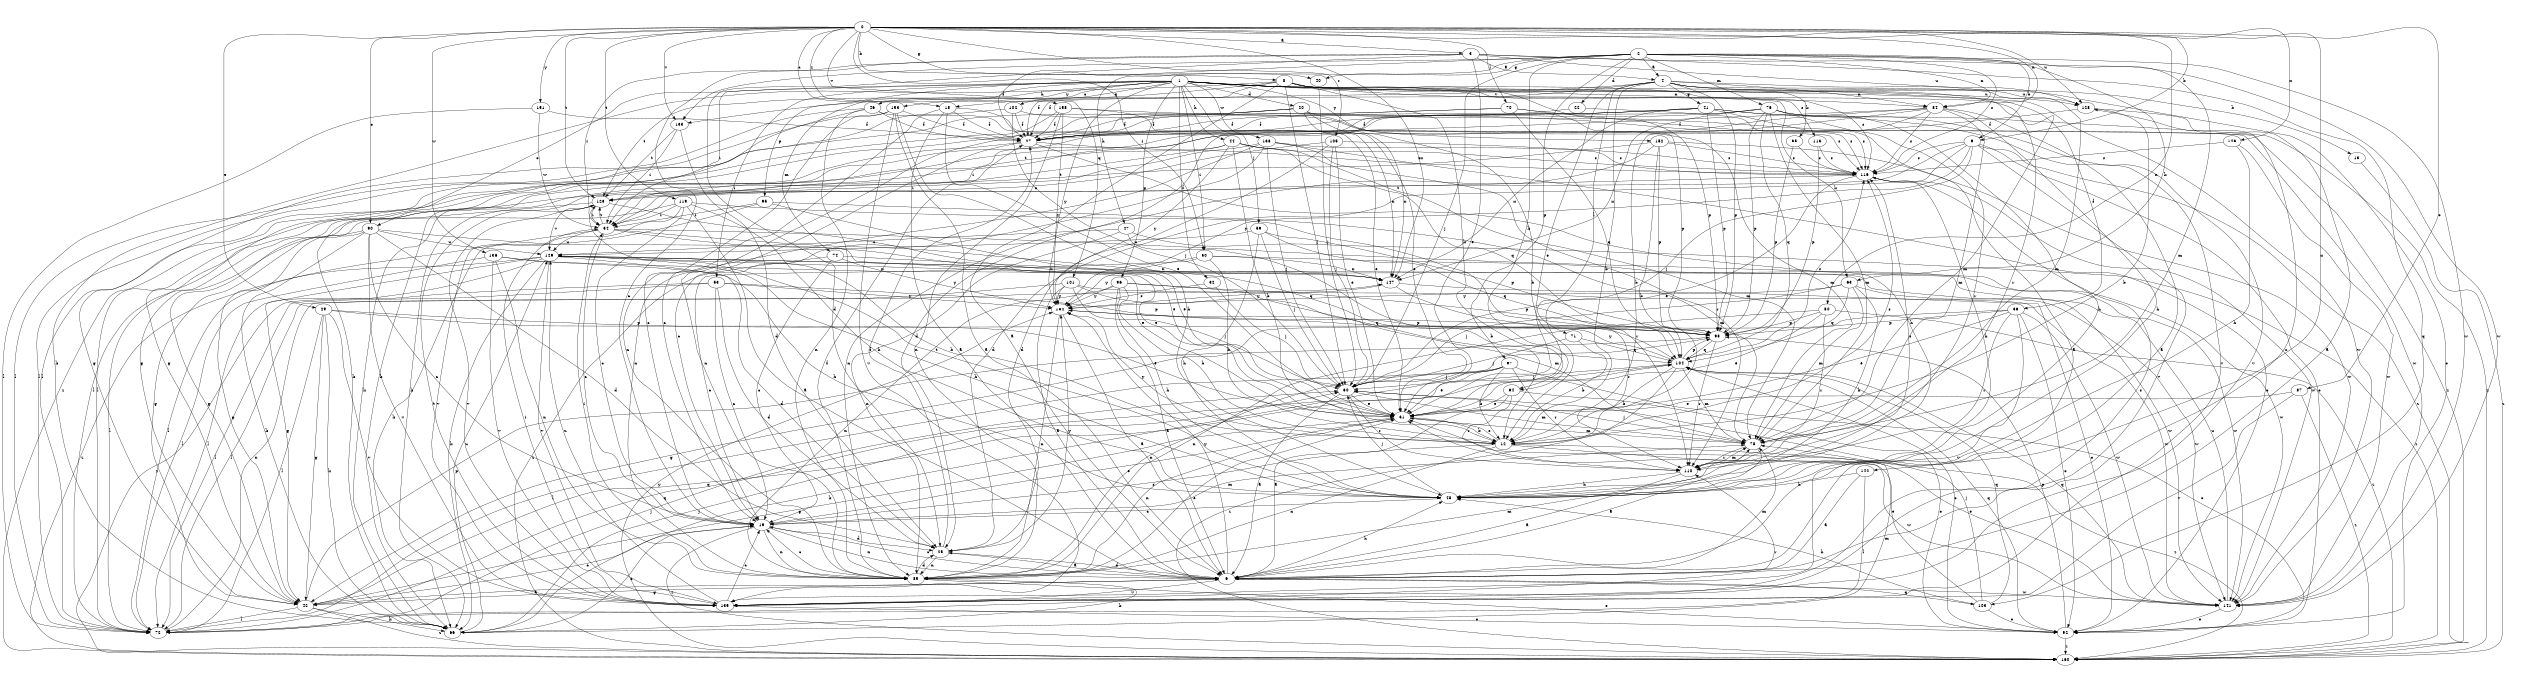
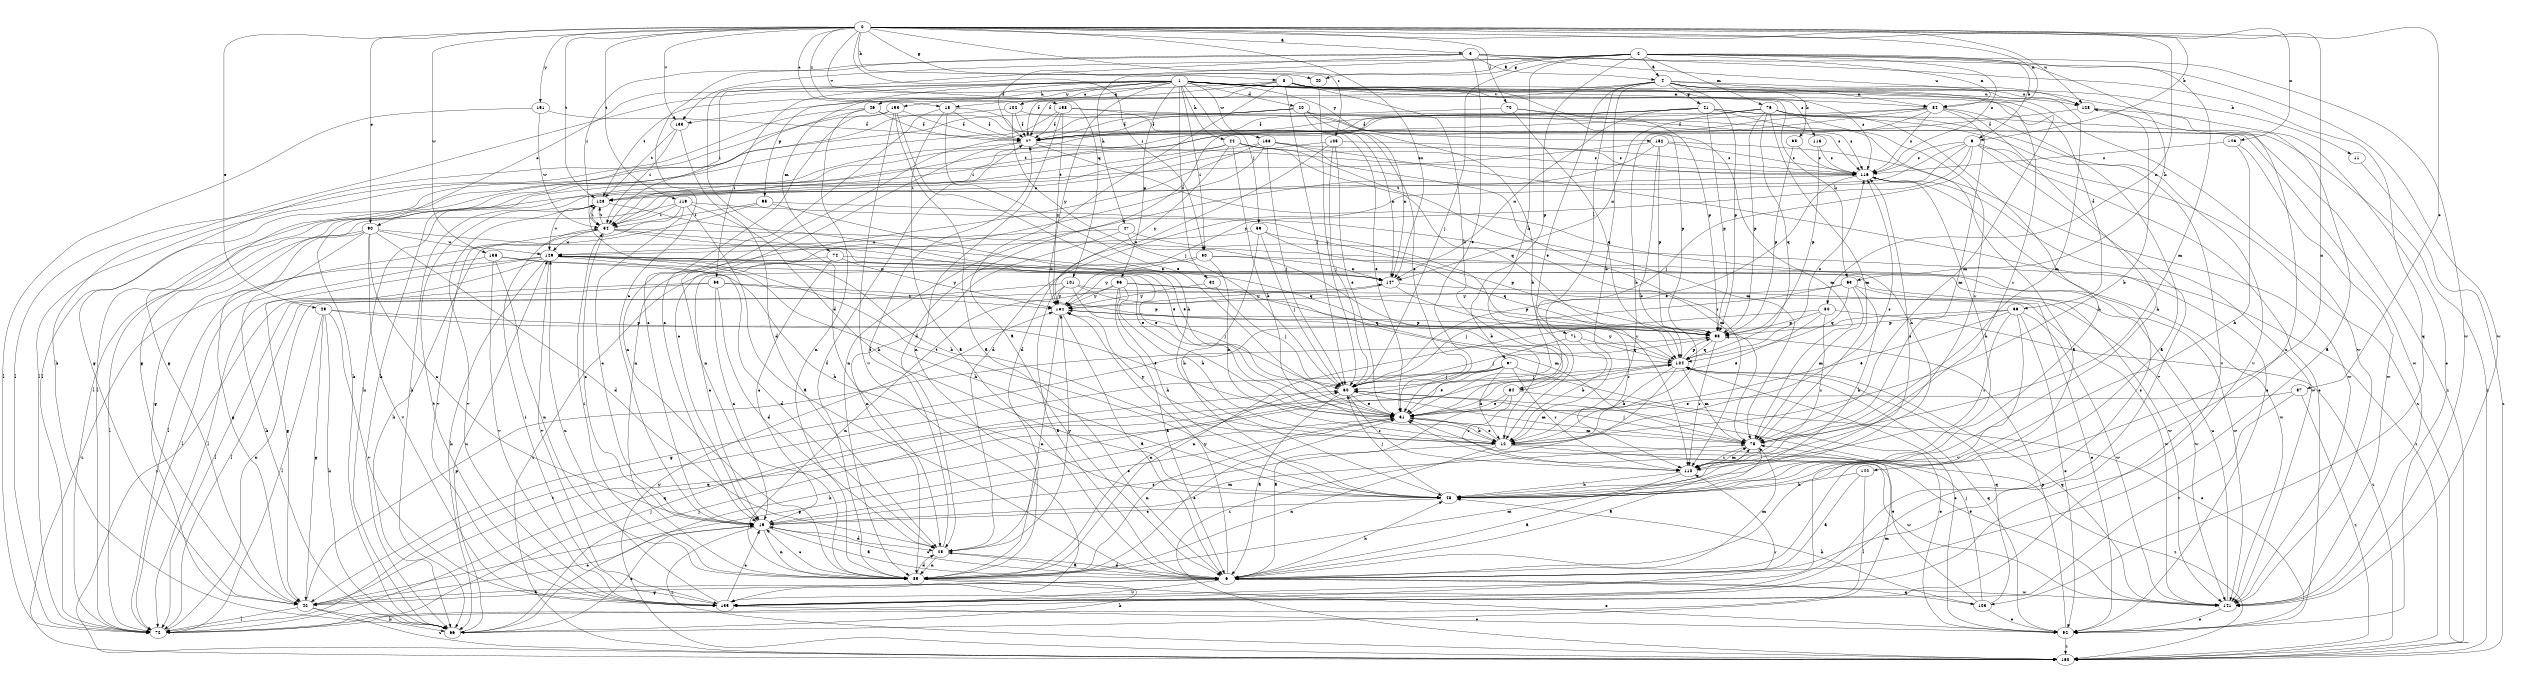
(1577, 108) -> none
(2357, 158) -> (2357, 158)
(225, 284) -> none
(1142, 296) -> (1142, 296)
(553, 498) -> (553, 498)
(869, 552) -> (869, 552)
(37, 649) -> none
